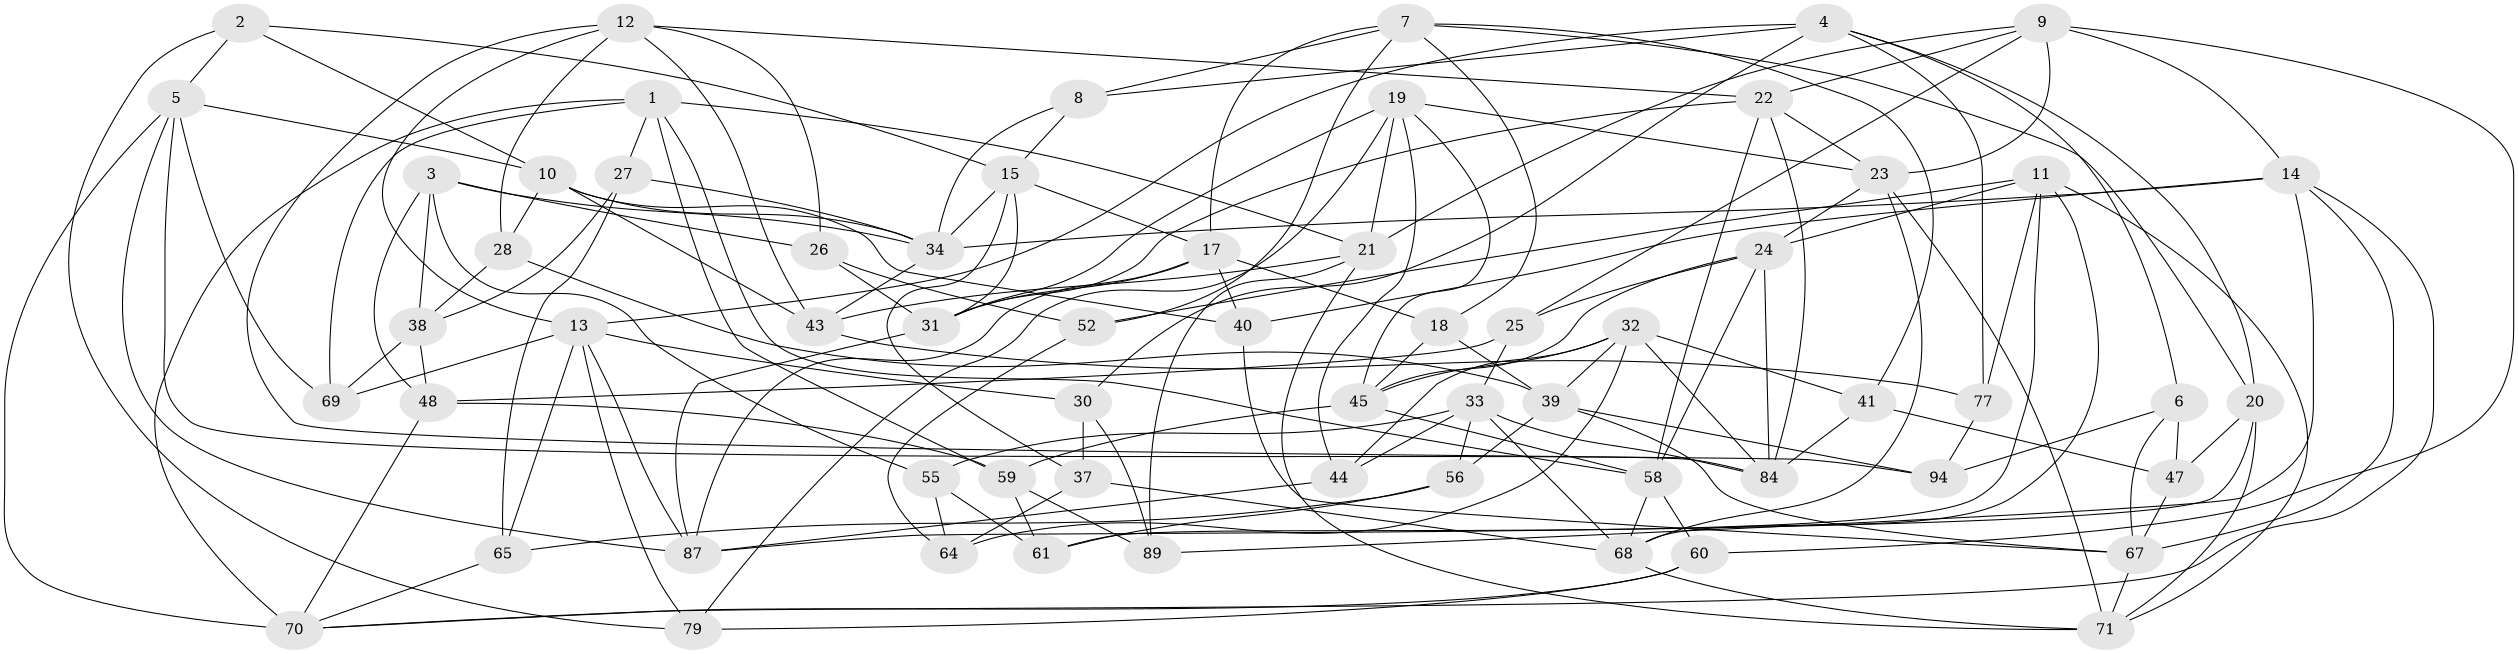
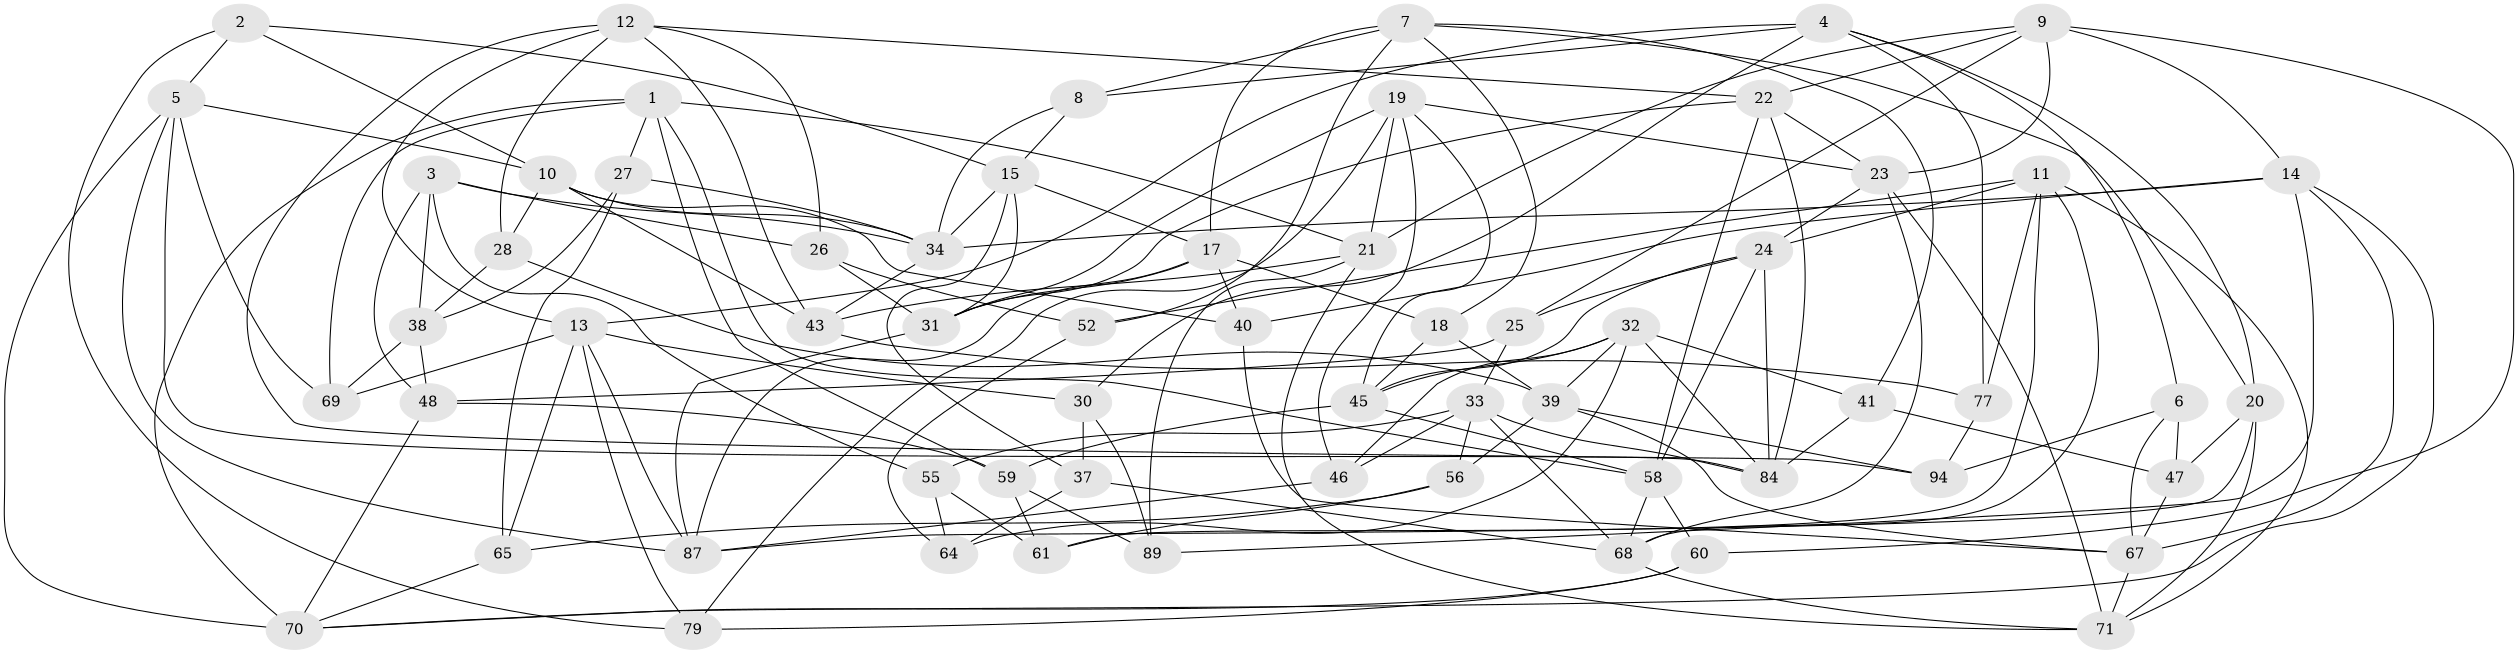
(1339, 479) -> (1339, 479)
